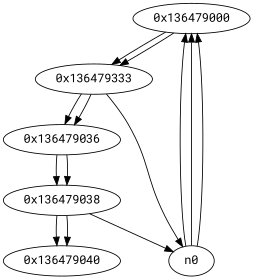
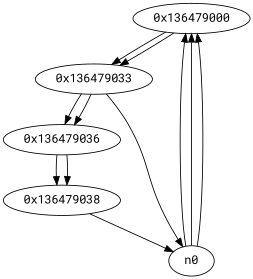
(94, 79) -> (94, 79)
(62, 261) -> none
